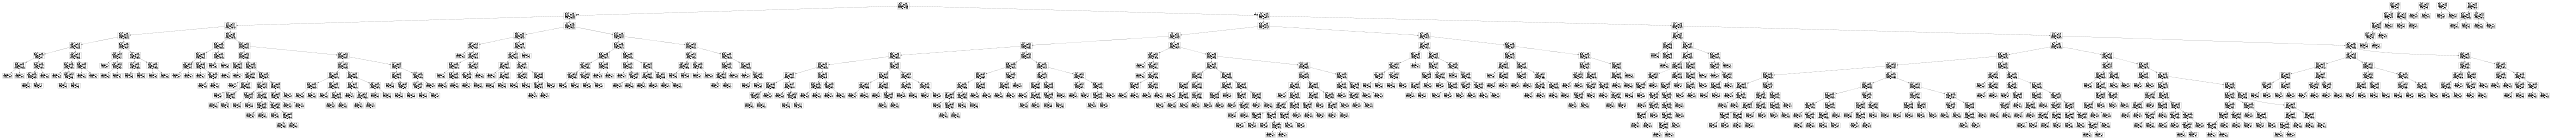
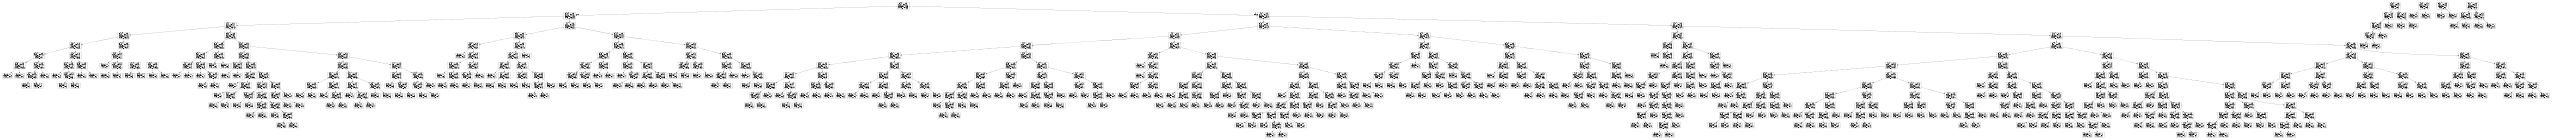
(135, 56) -> none
